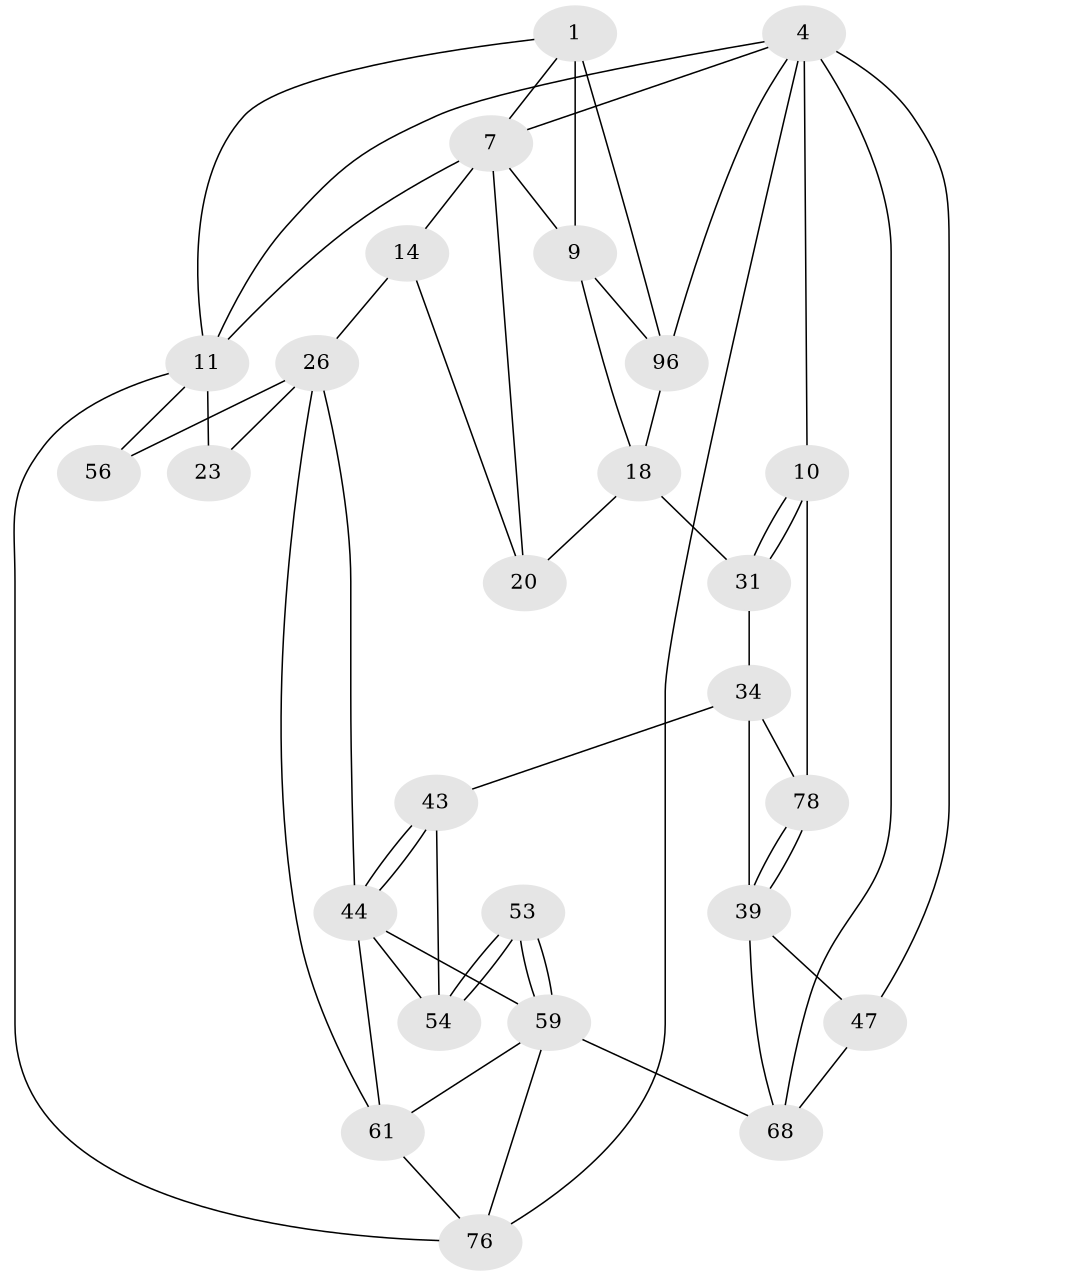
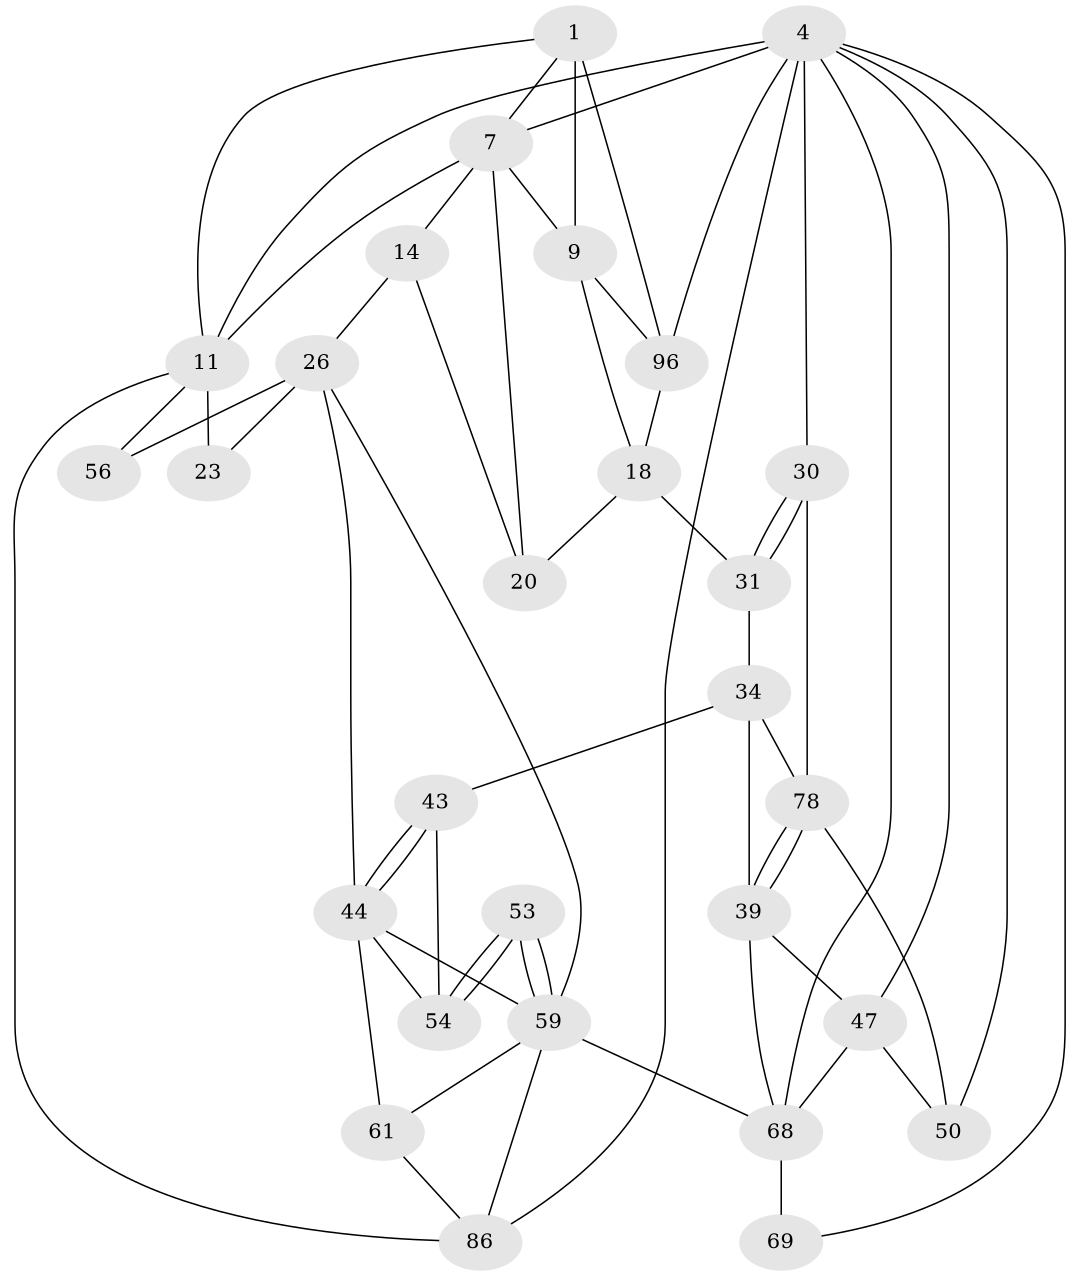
(807, 473) -> (807, 473)
(282, 756) -> (492, 683)
none -> (949, 1133)
(481, 1242) -> (481, 1242)
none -> (781, 1242)
